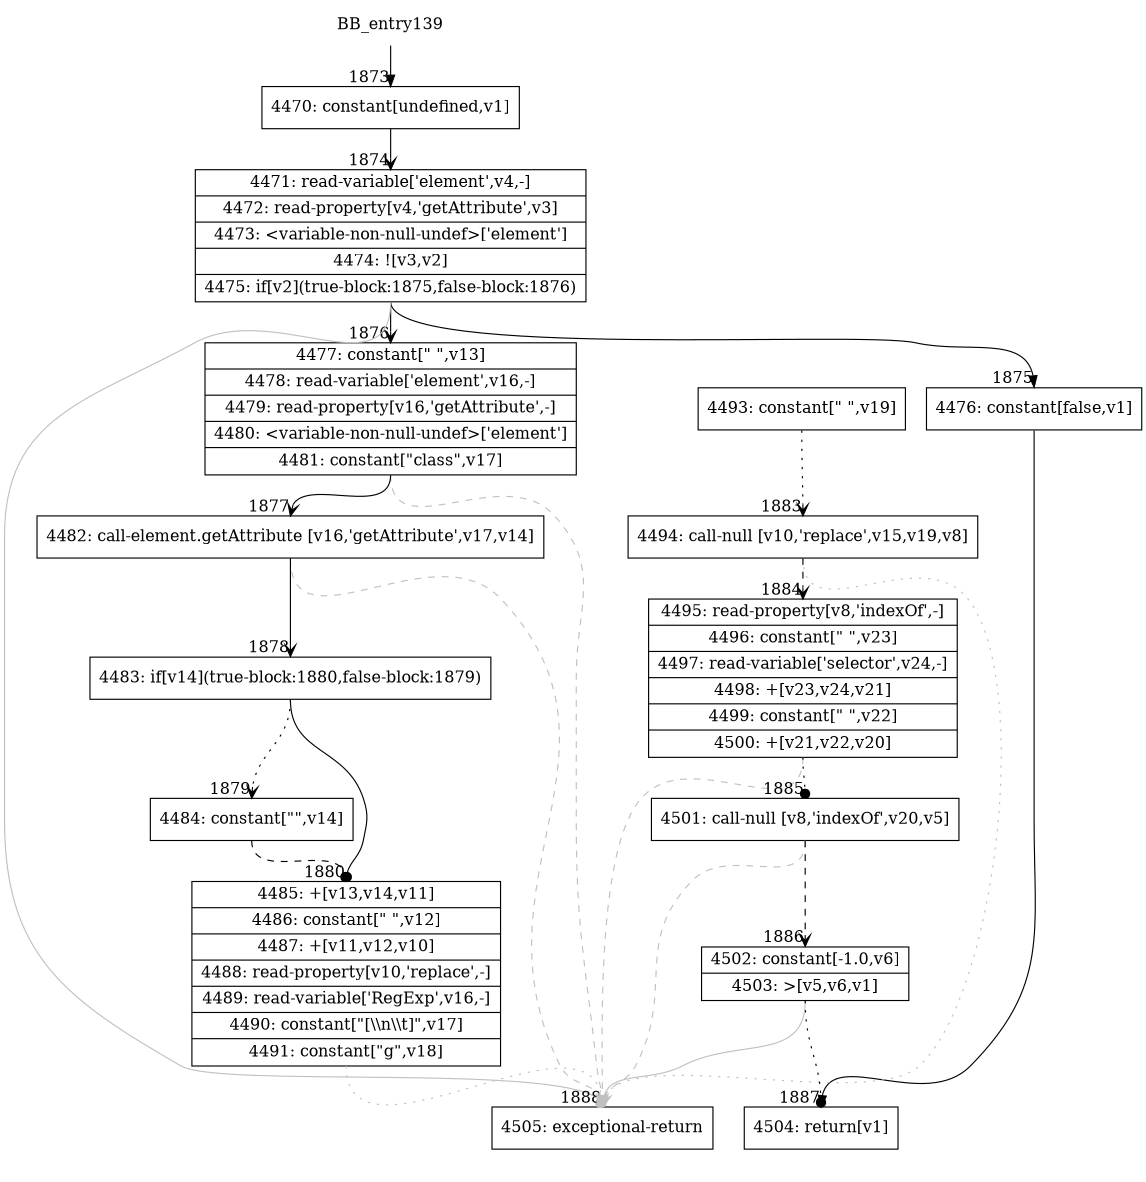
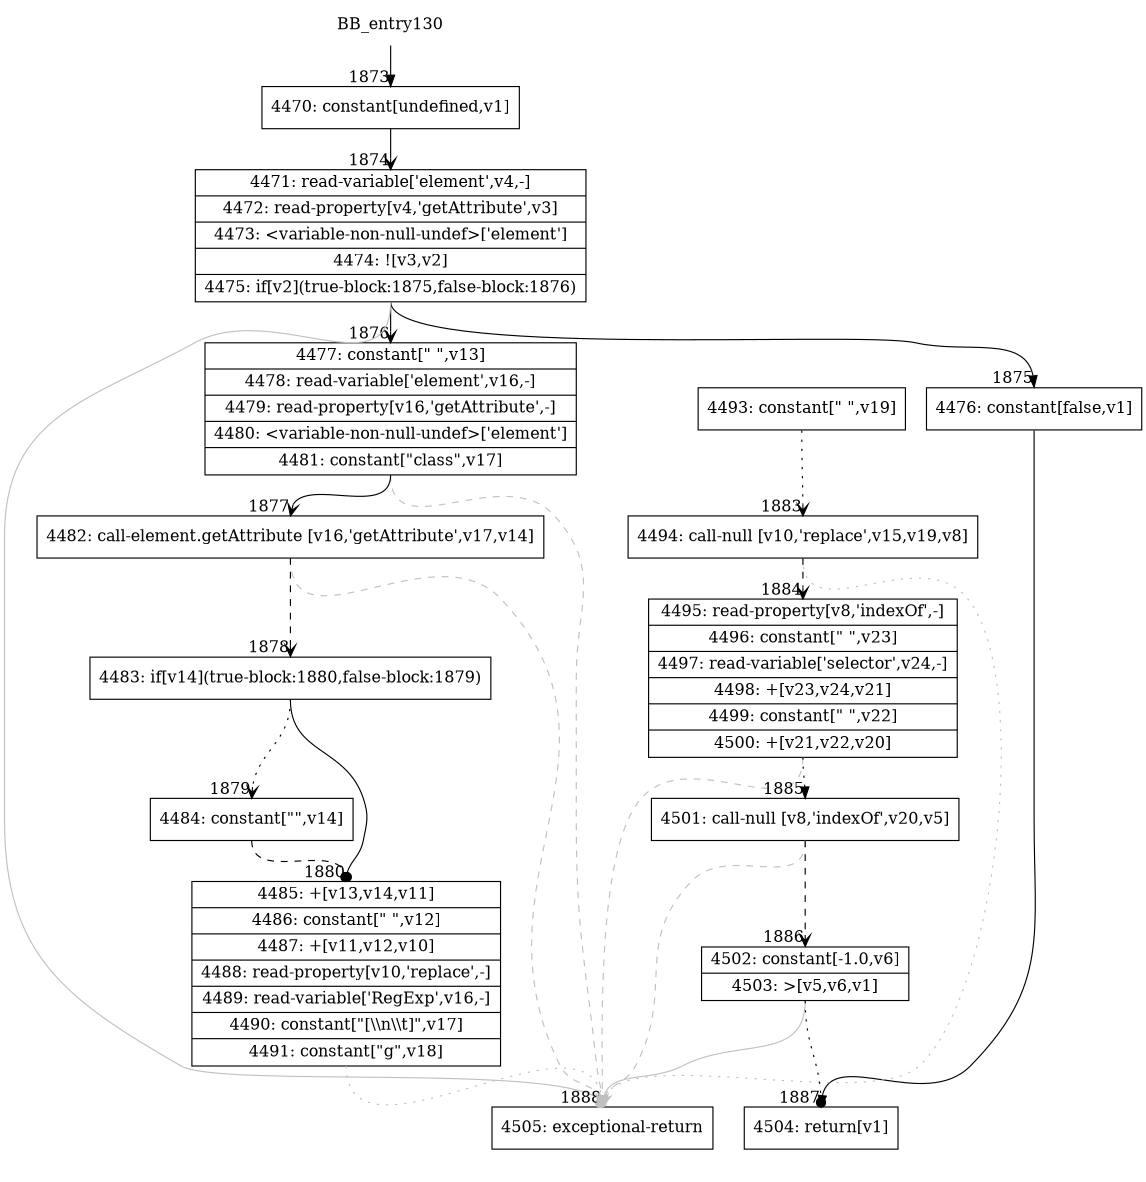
(391, 25) -> (391, 25)
(290, 602) -> (290, 602)
(804, 781) -> (804, 781)
